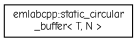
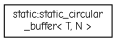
(68, 21) -> (58, 21)
